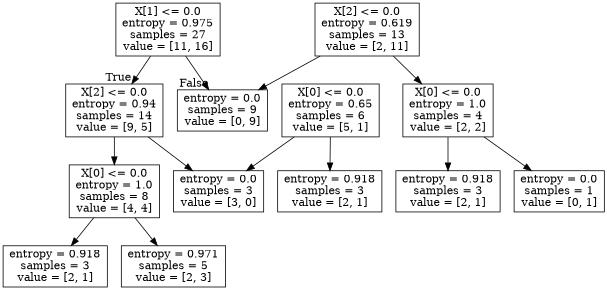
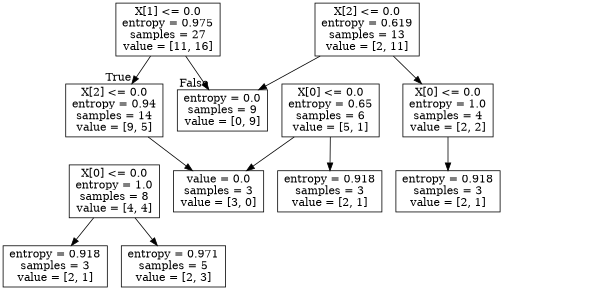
(114, 147) -> none
(219, 191) -> (219, 191)
(559, 191) -> none
